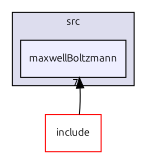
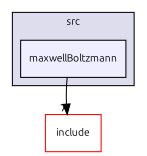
(80, 101) -> (66, 92)
